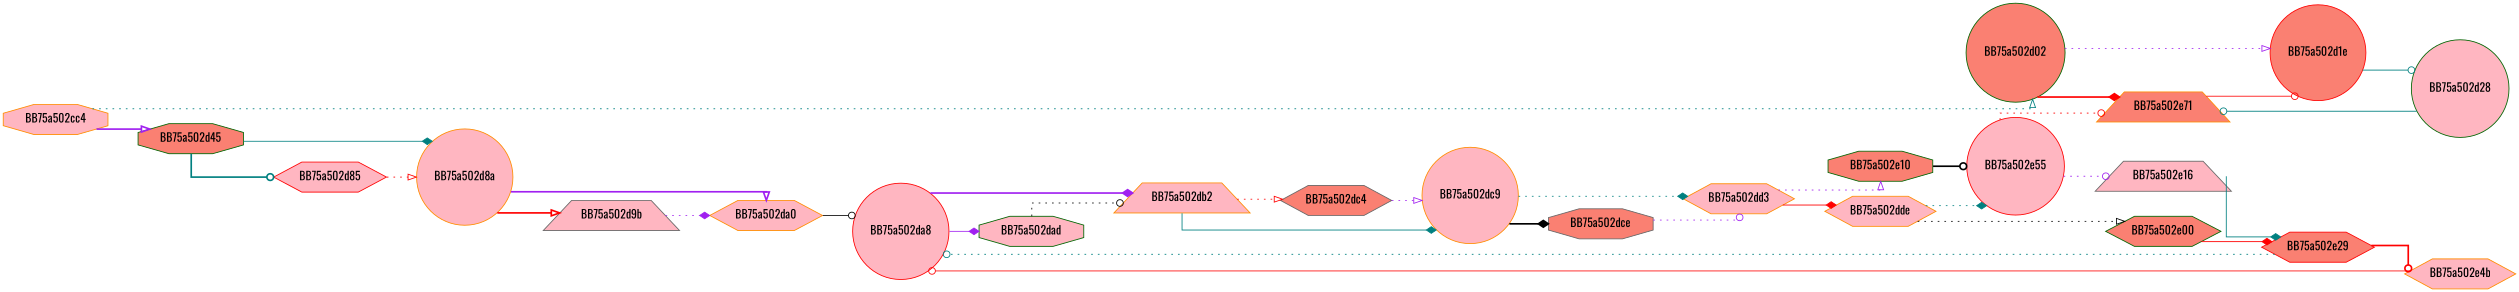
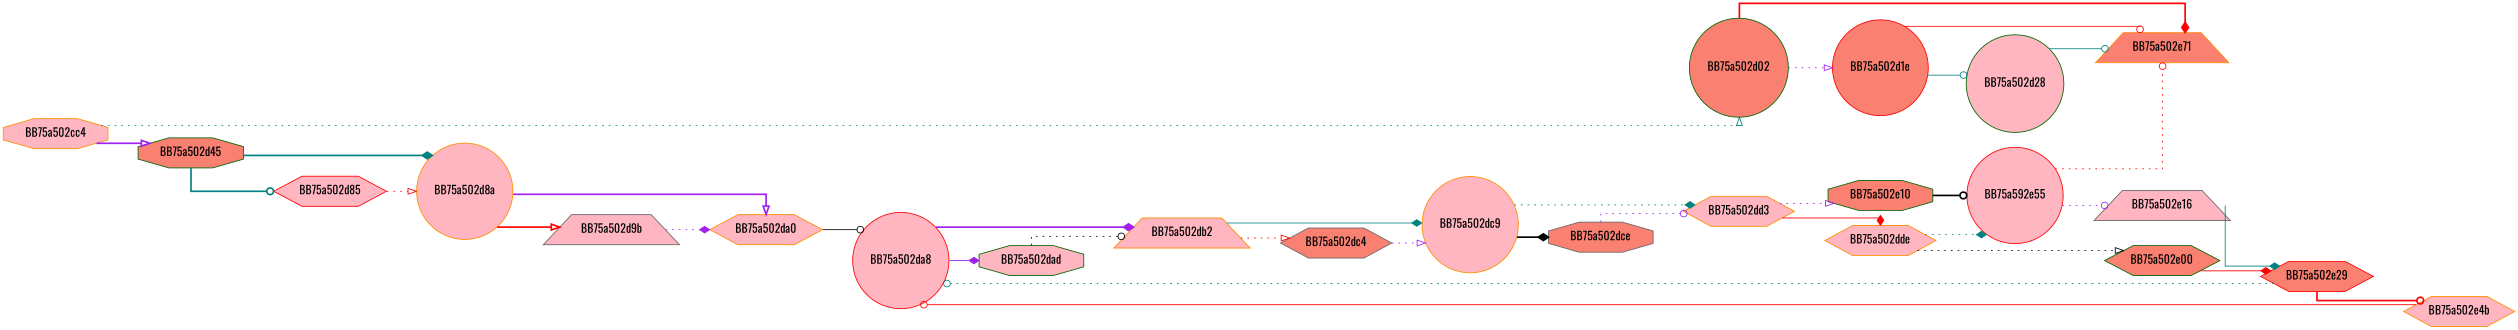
(2249, 96) -> (2023, 26)
(333, 141) -> (333, 155)
(2016, 166) -> (2015, 195)
